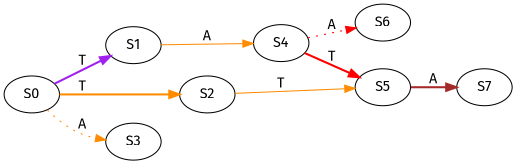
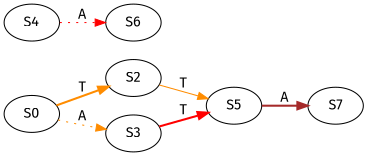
(133, 45) -> none
(327, 63) -> (179, 121)
